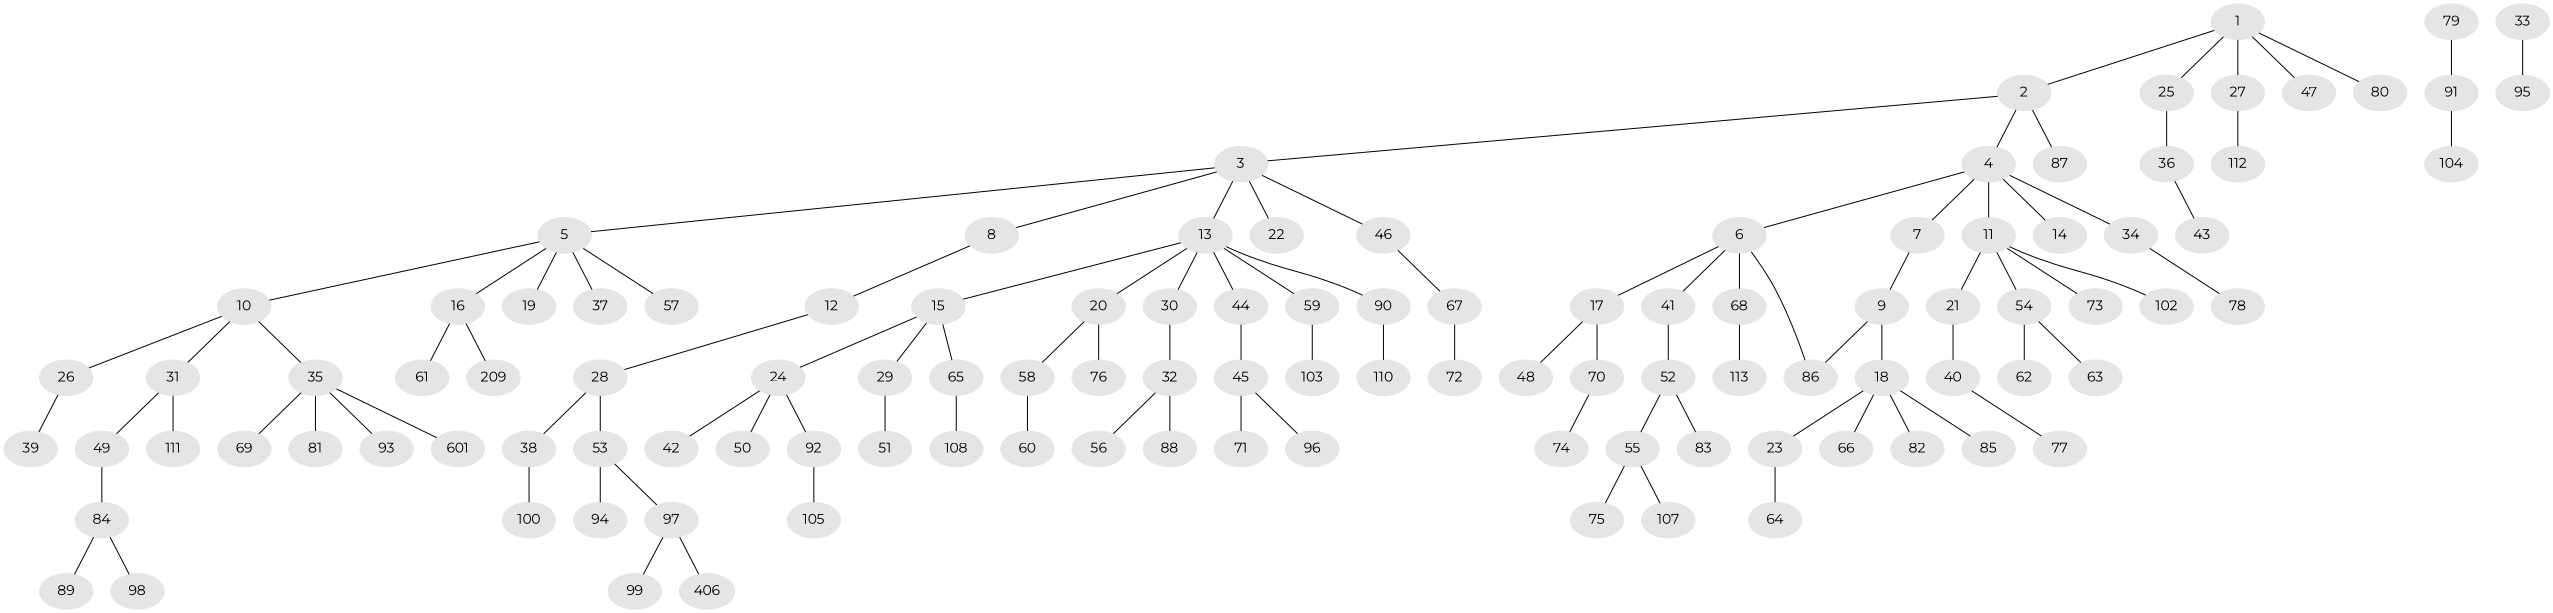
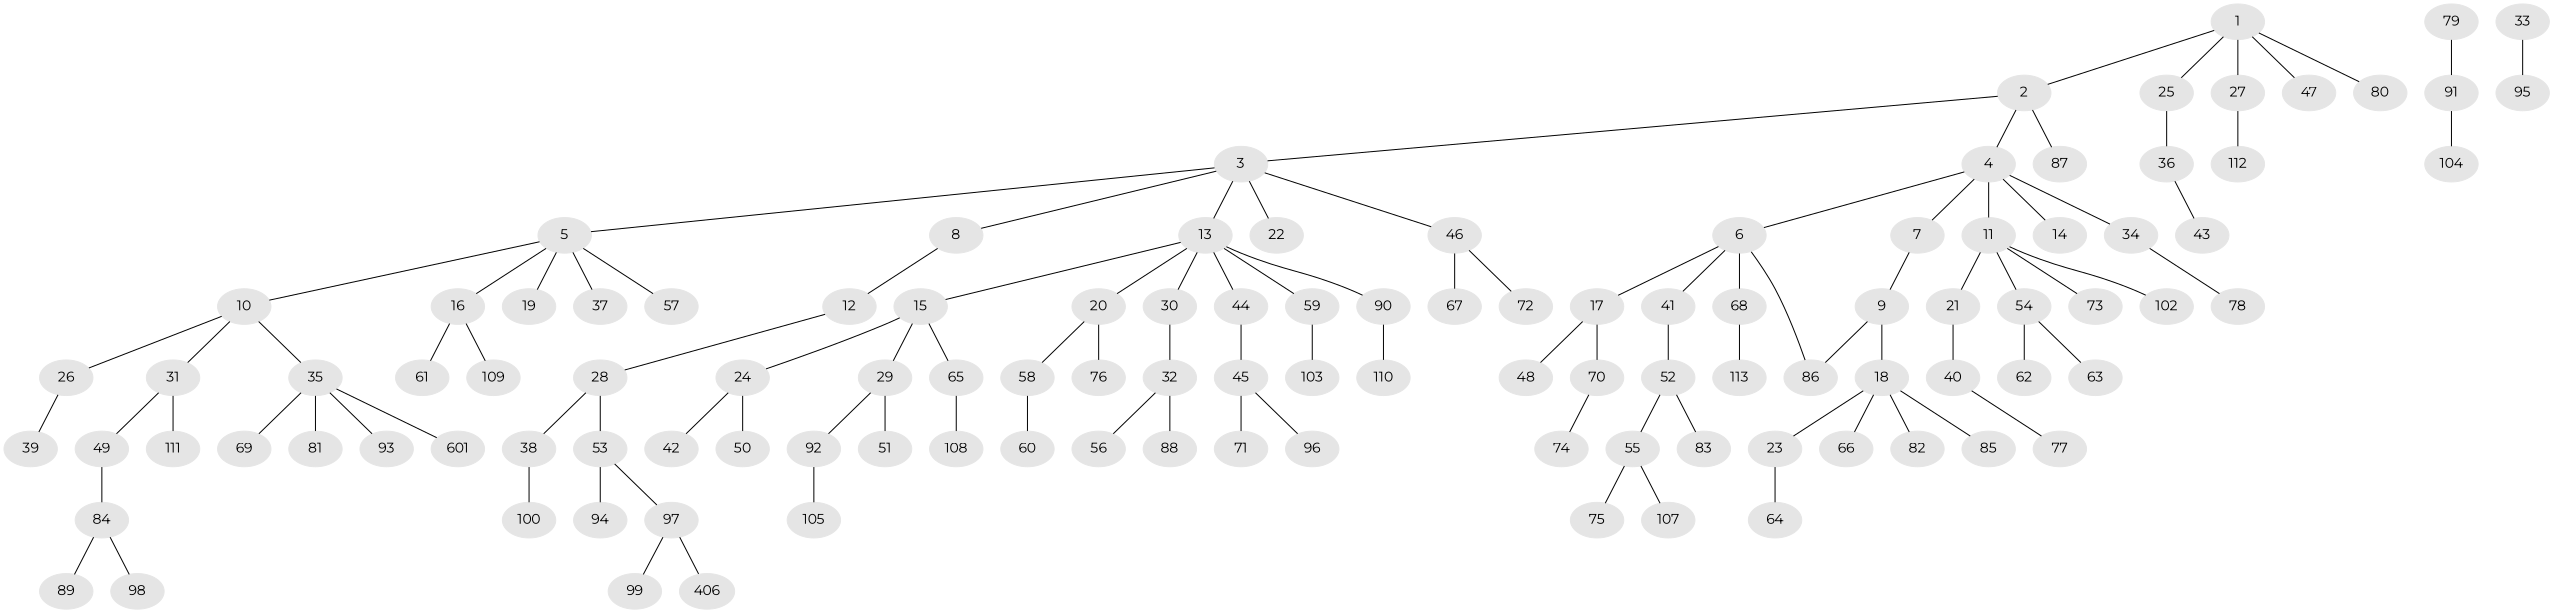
(1455, 342) -> (1490, 271)
(493, 378) -> (493, 378)
(796, 413) -> (850, 413)
